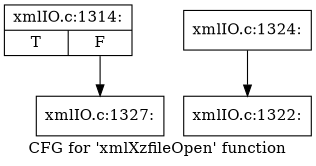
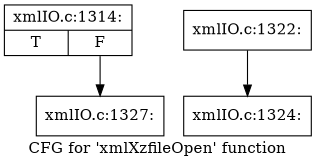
(248, 68) -> (248, 68)
